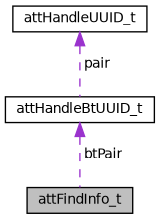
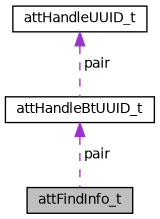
(101, 155) -> (95, 155)
